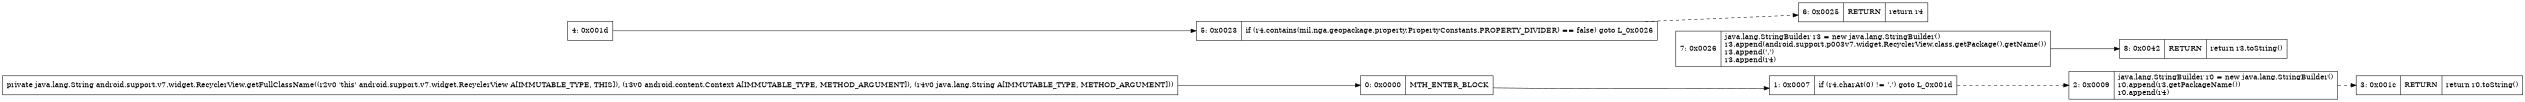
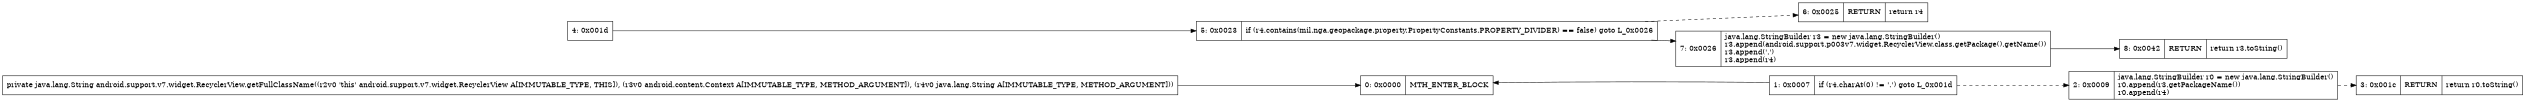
none -> (1661, 40)
(1629, 89) -> (1634, 82)
